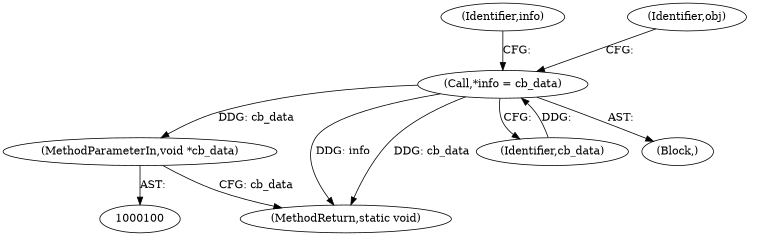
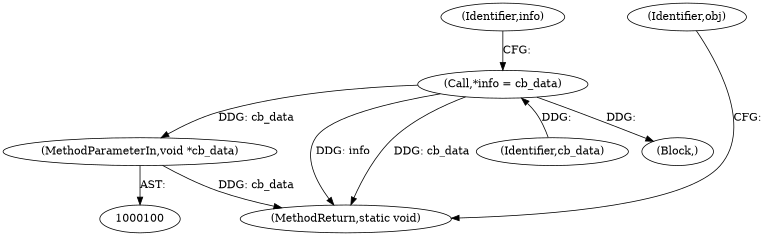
(600, 49) -> (666, 193)
(623, 118) -> (623, 118)
(501, 119) -> none
(256, 185) -> (256, 185)
